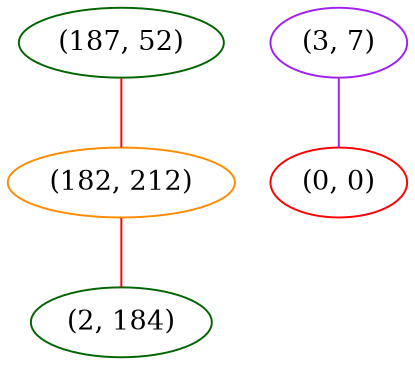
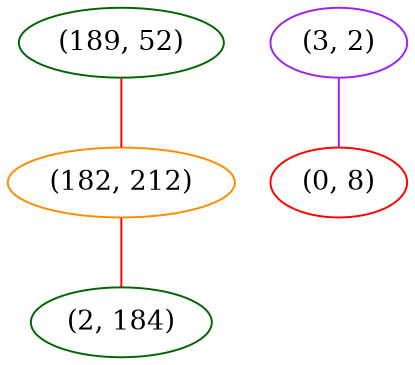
(121, 43) -> (121, 43)
(339, 43) -> (339, 43)
(339, 183) -> (339, 183)
